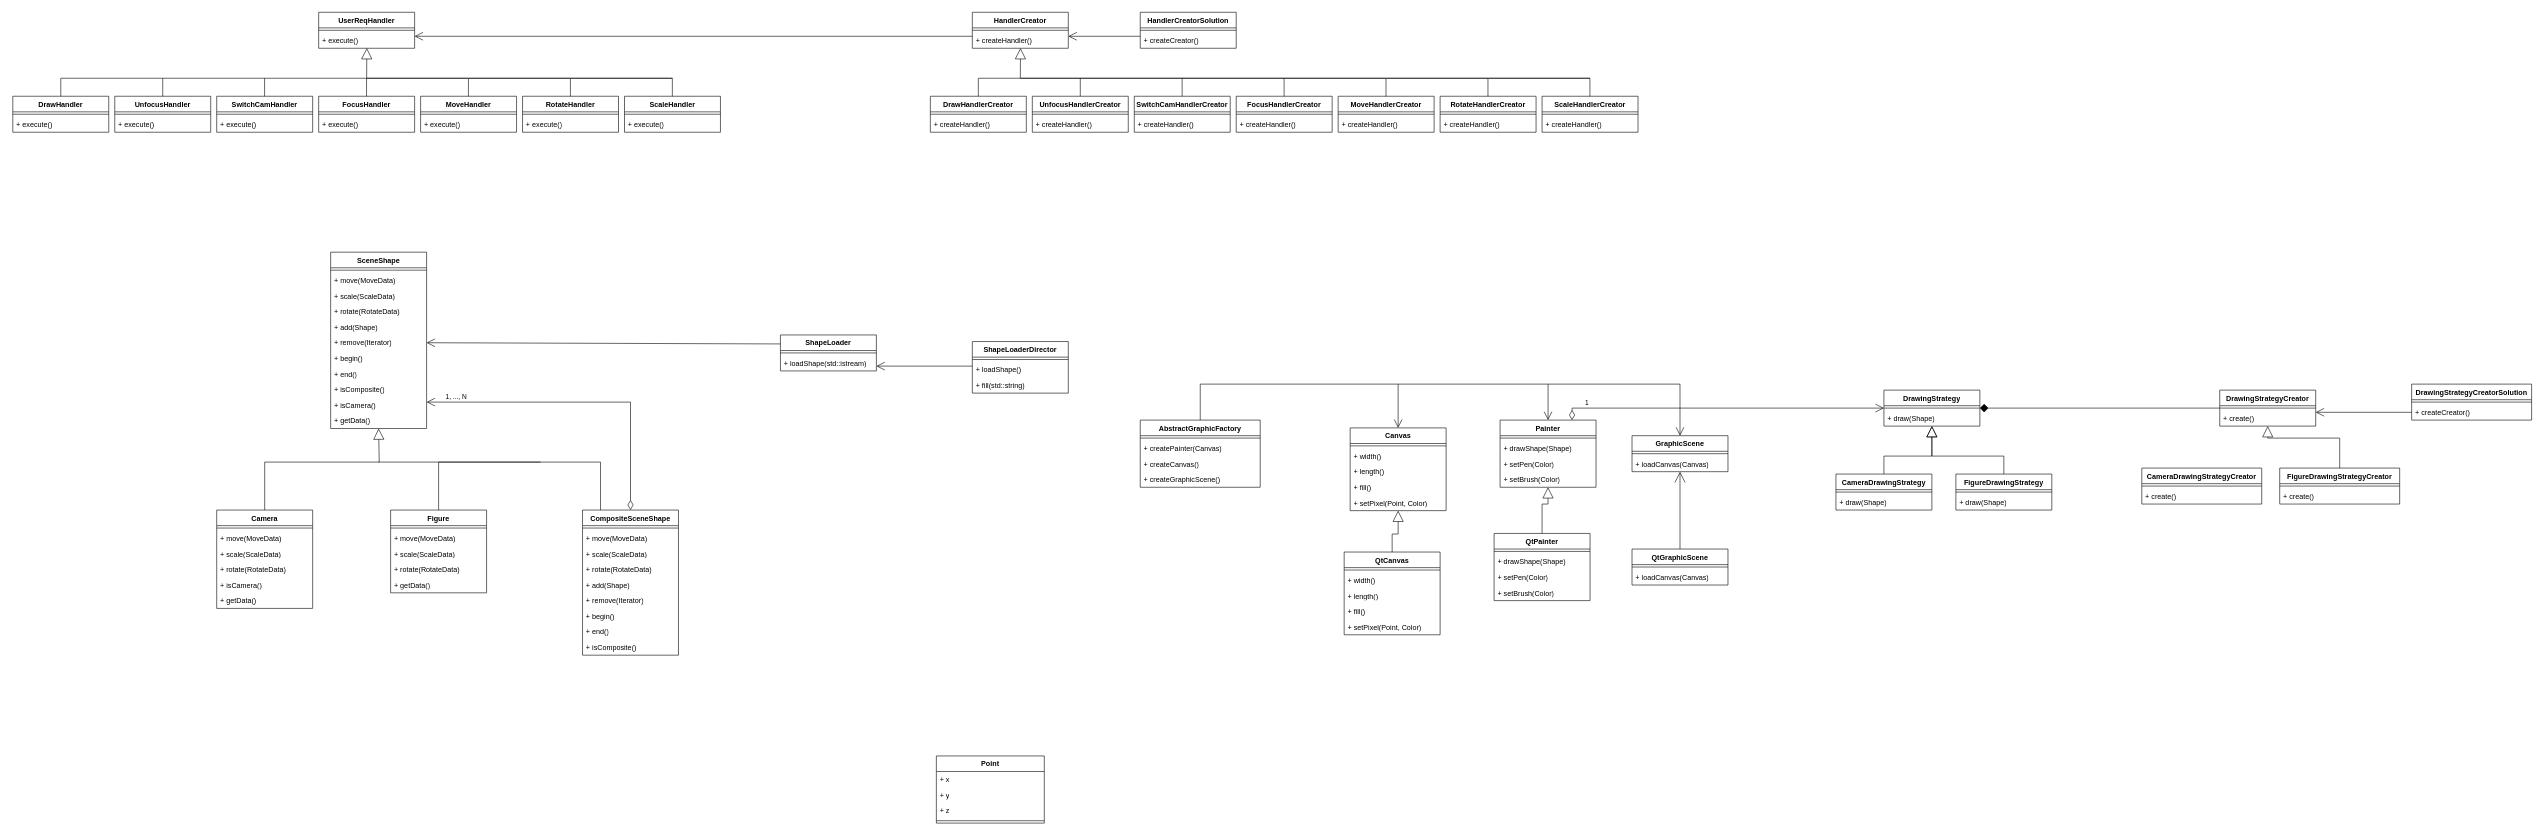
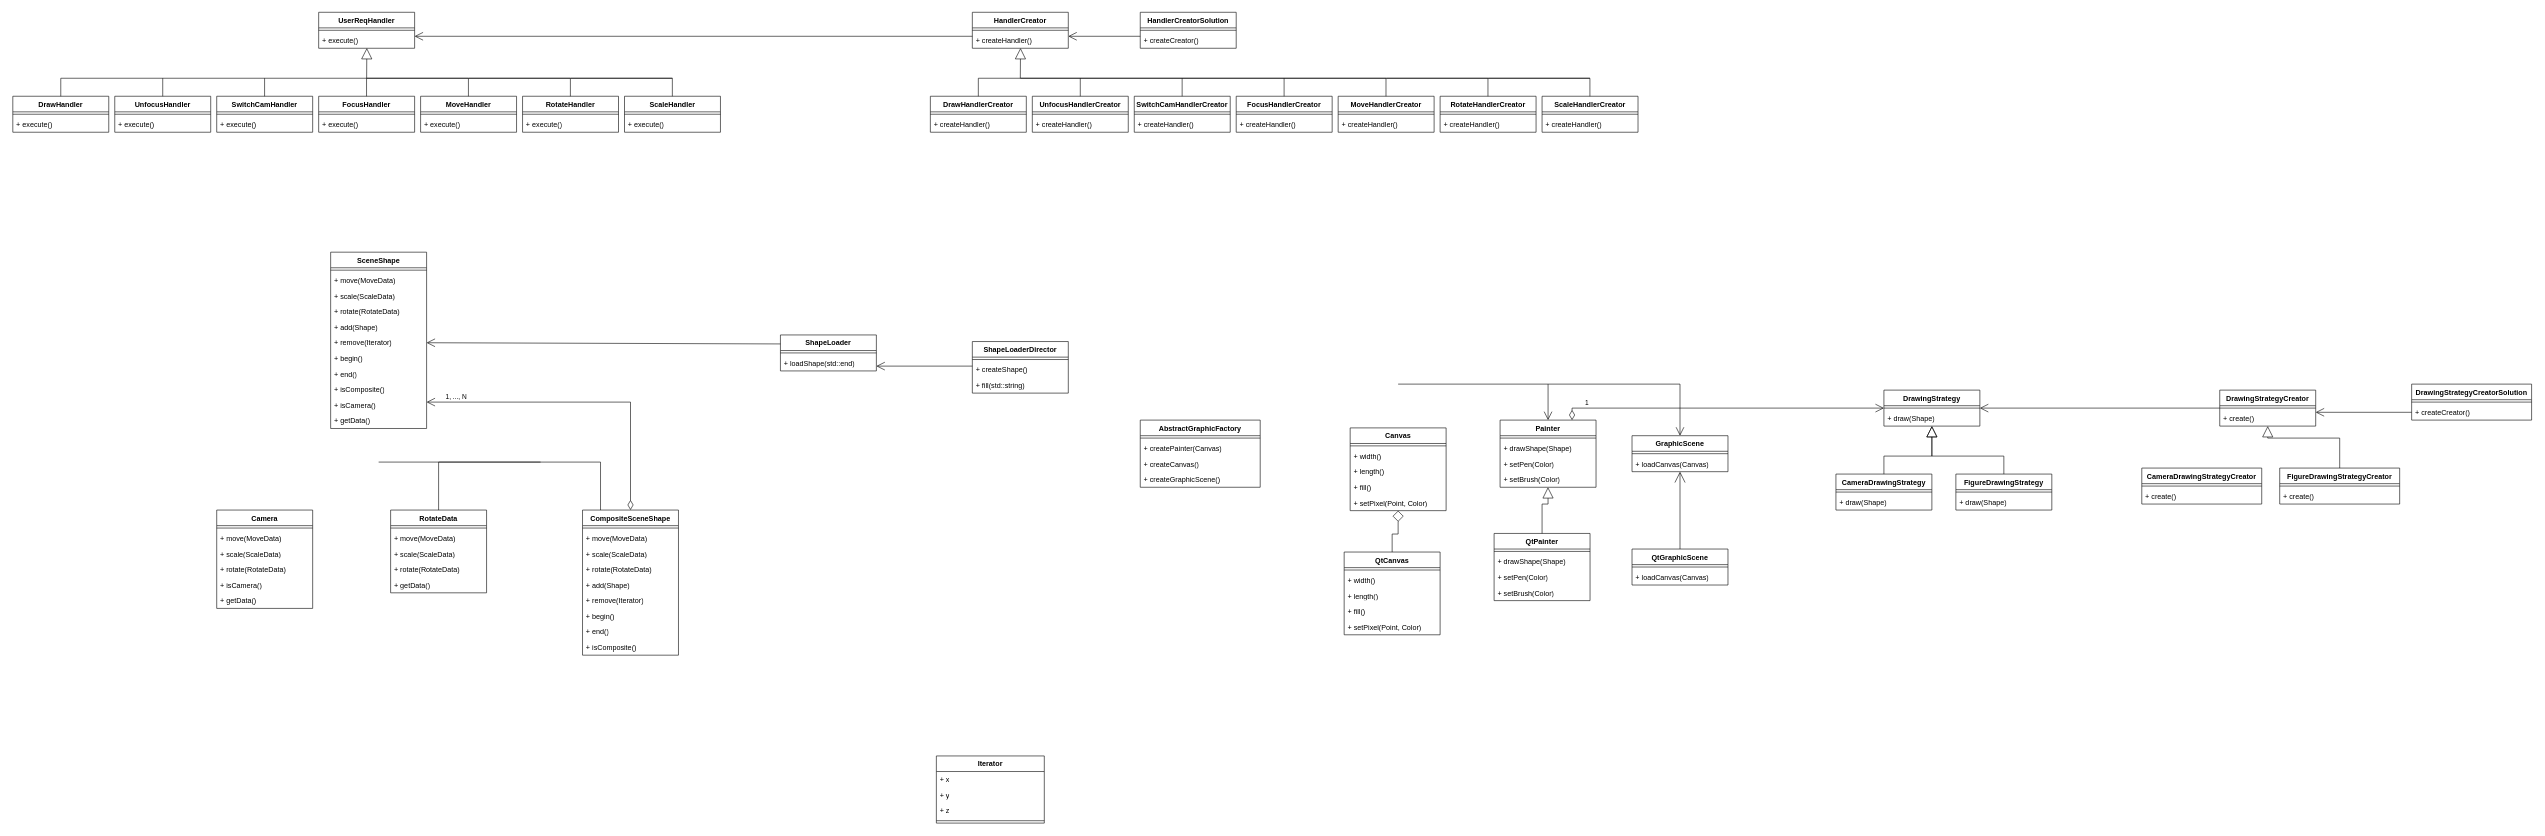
(829, 368) -> (822, 364)
(1000, 371) -> (1005, 371)
(1302, 384) -> none
(1989, 408) -> (1986, 408)
(309, 462) -> none
(438, 519) -> (438, 519)
(1398, 523) -> (1398, 523)
(990, 765) -> (990, 765)
